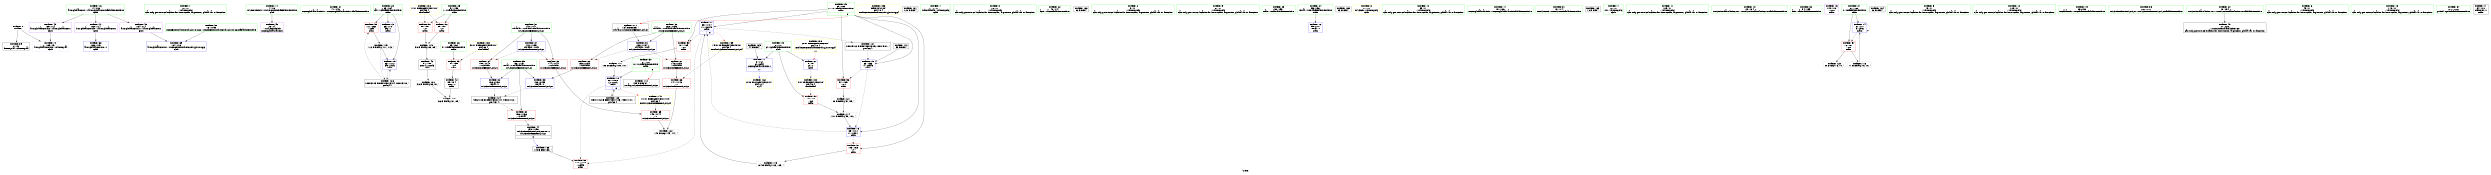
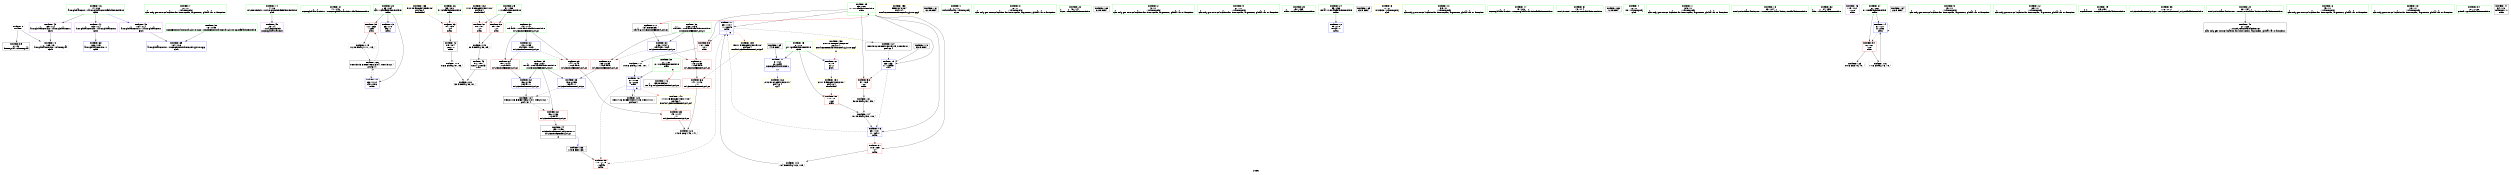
(936, 12) -> (956, 12)
(118, 18) -> (118, 18)
(385, 54) -> none
(438, 91) -> (458, 73)
